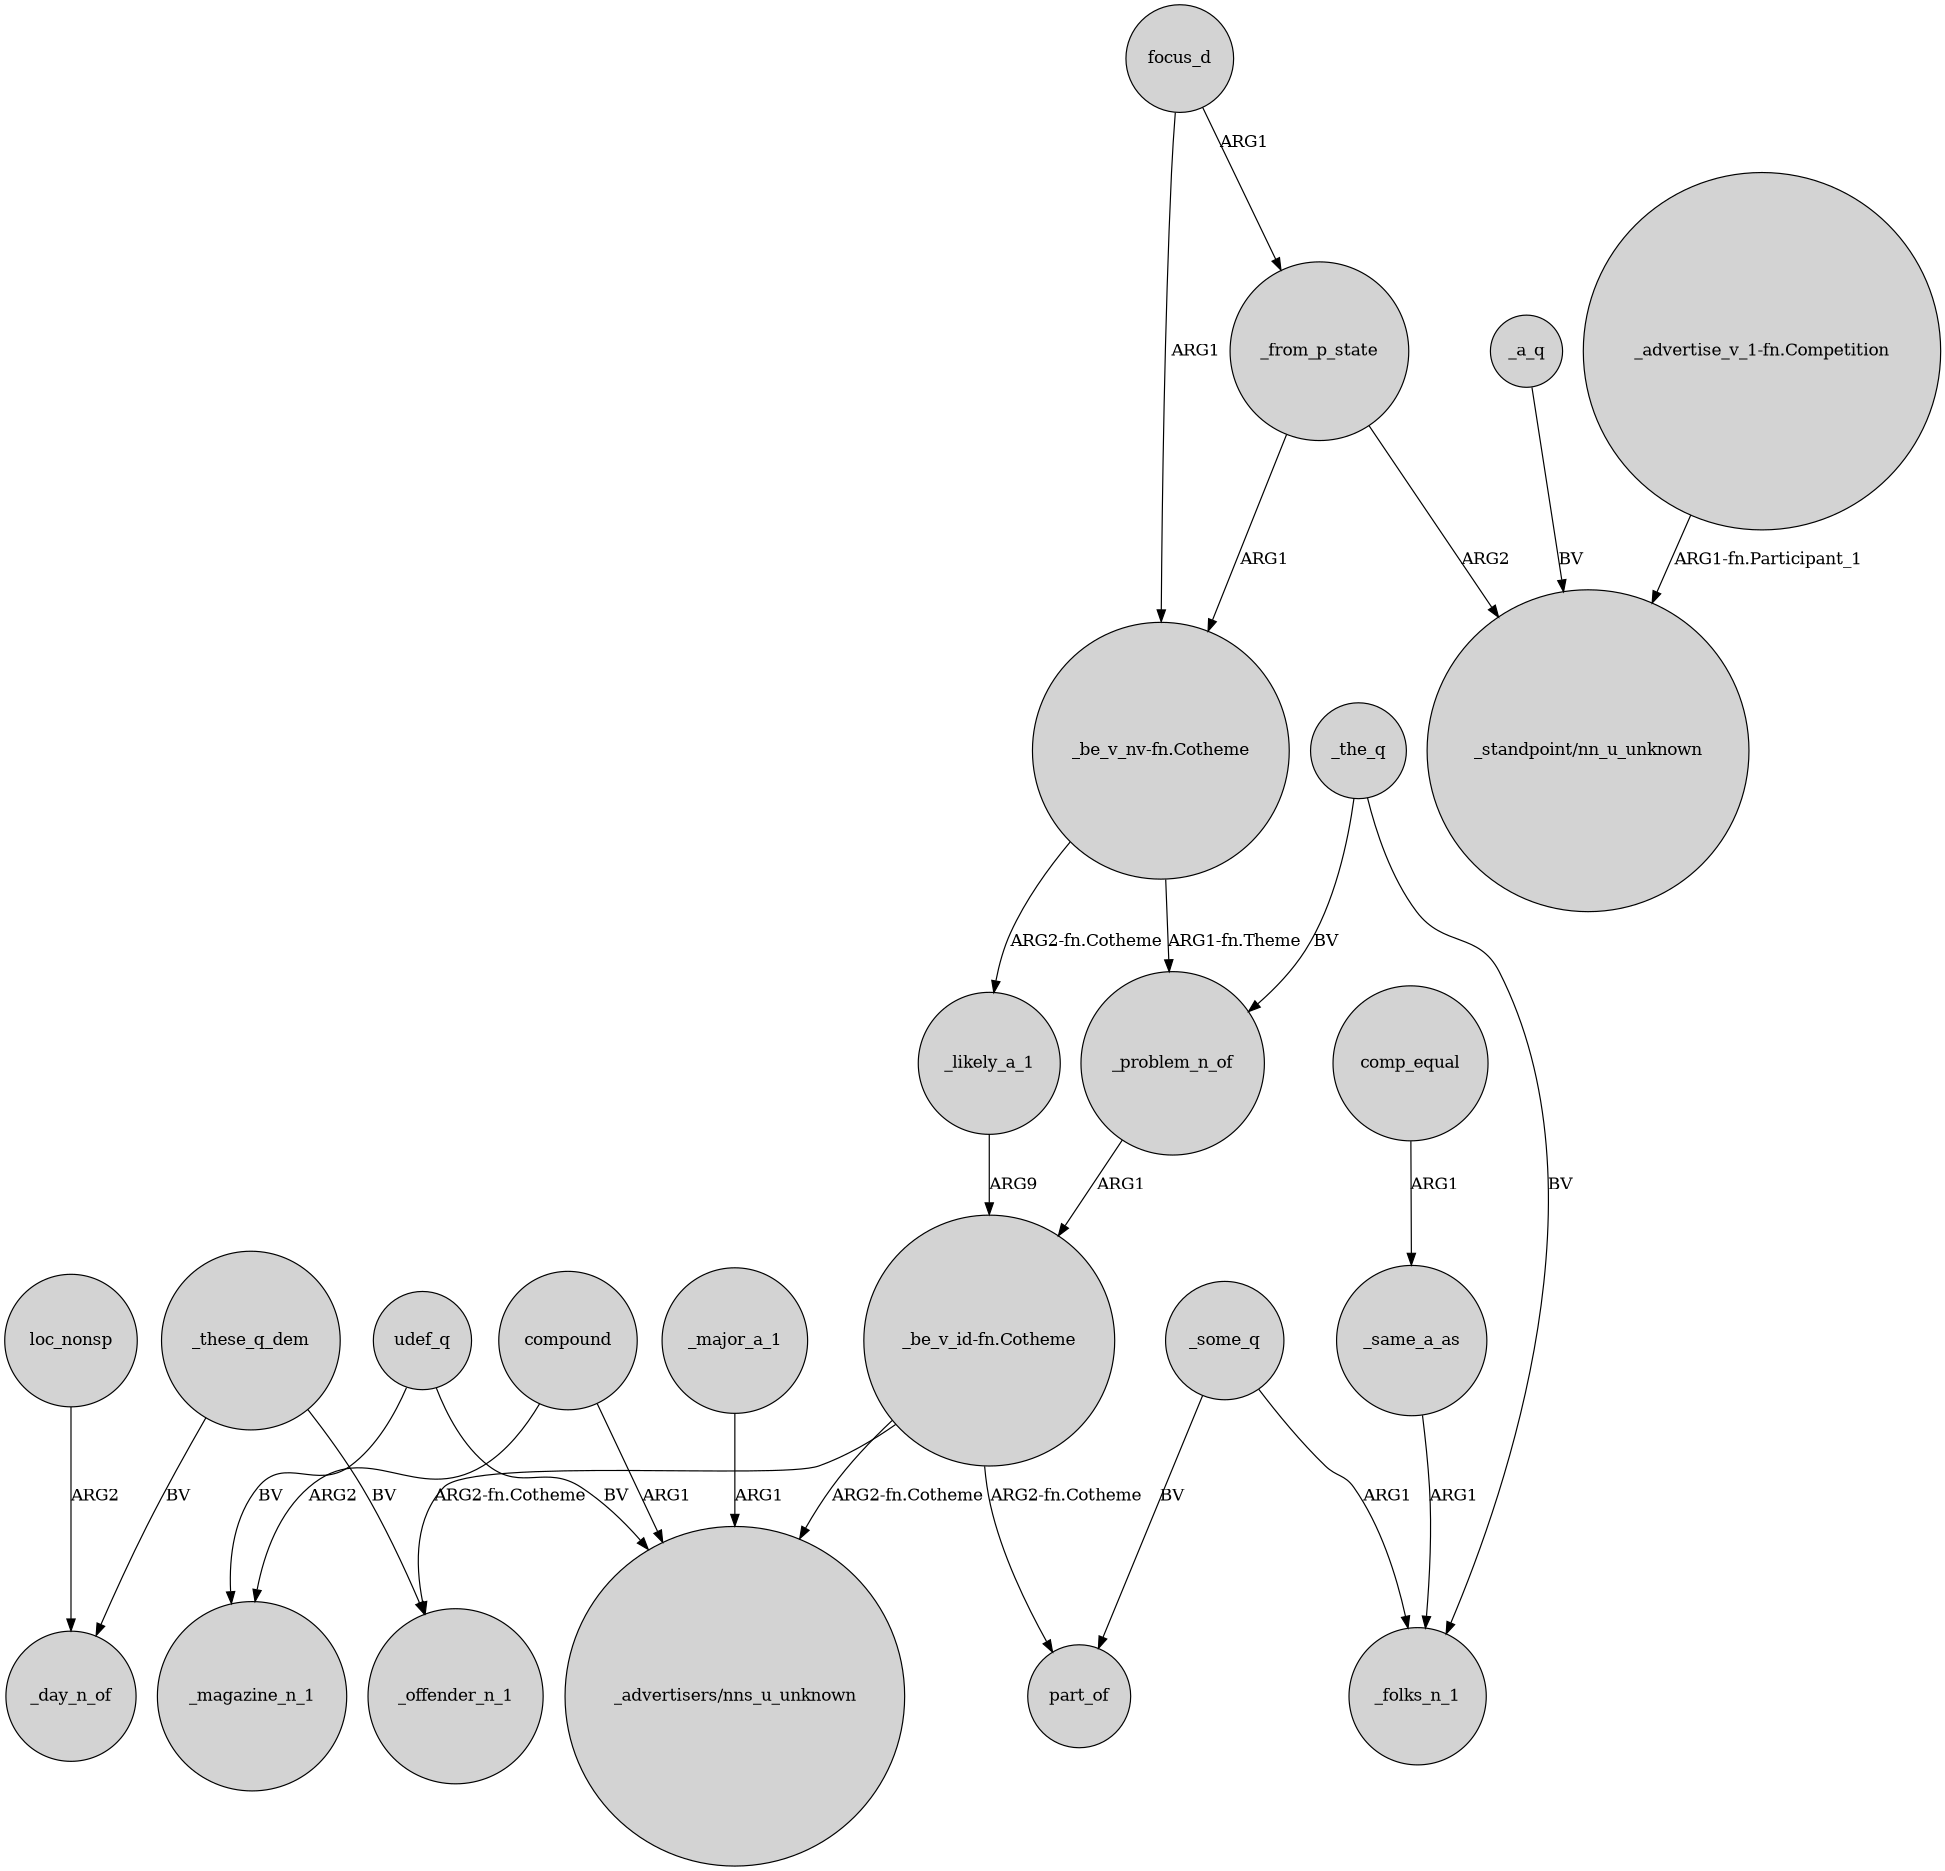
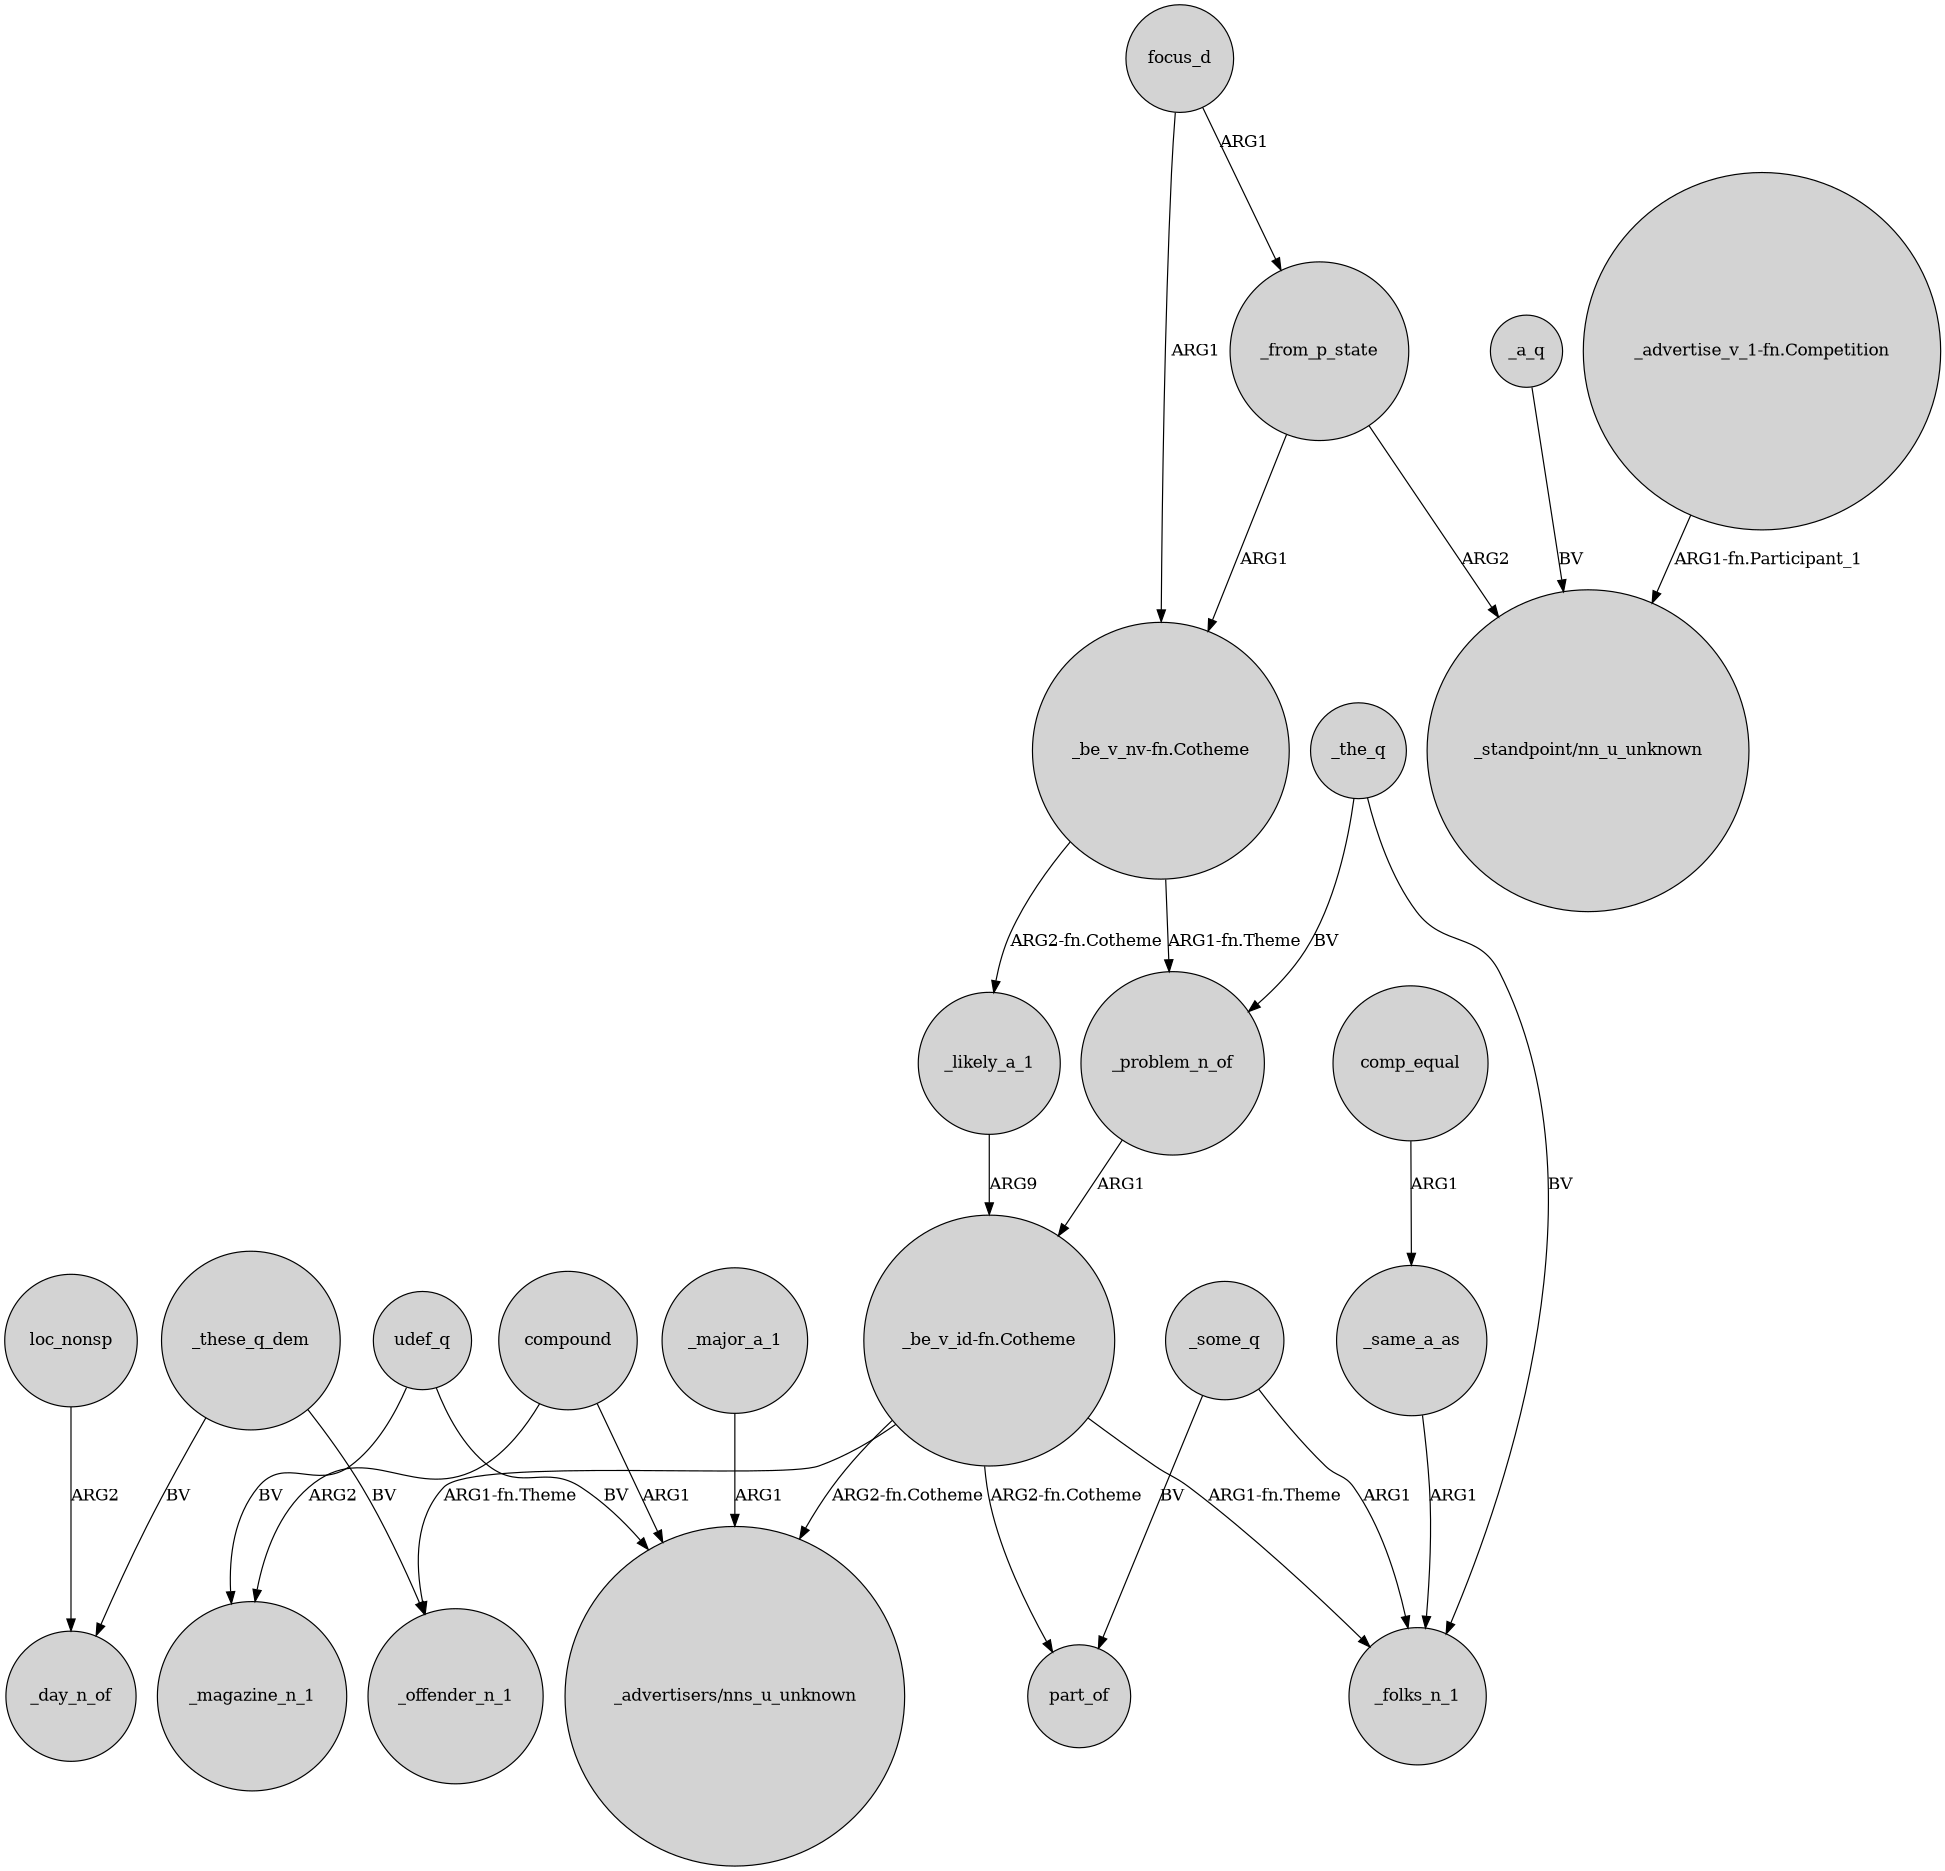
(510, 1496) -> (510, 1496)
none -> (1231, 1520)
